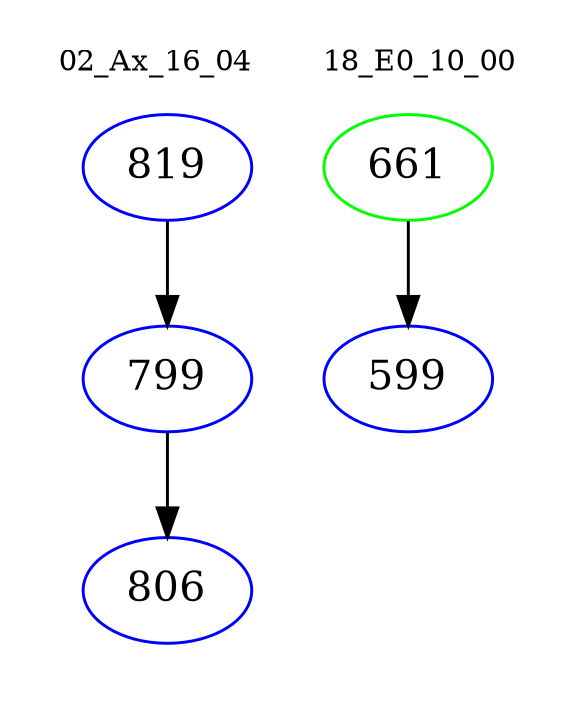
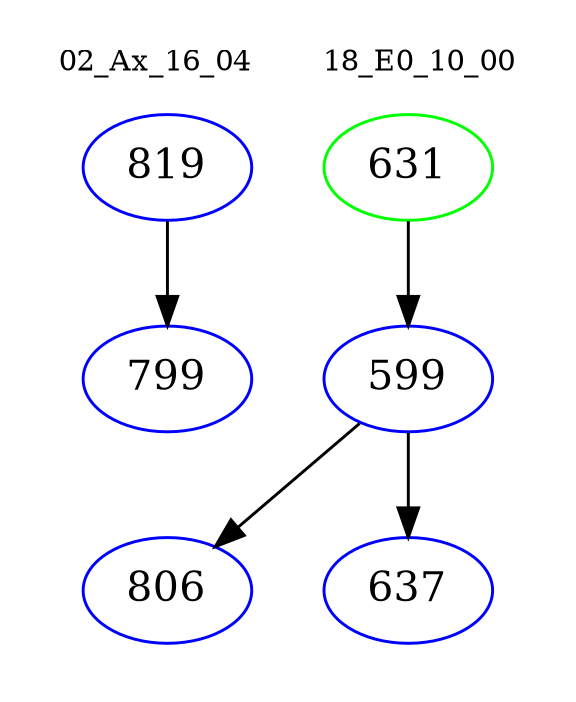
(408, 167) -> (408, 167)
(167, 470) -> (320, 457)
none -> (408, 590)
